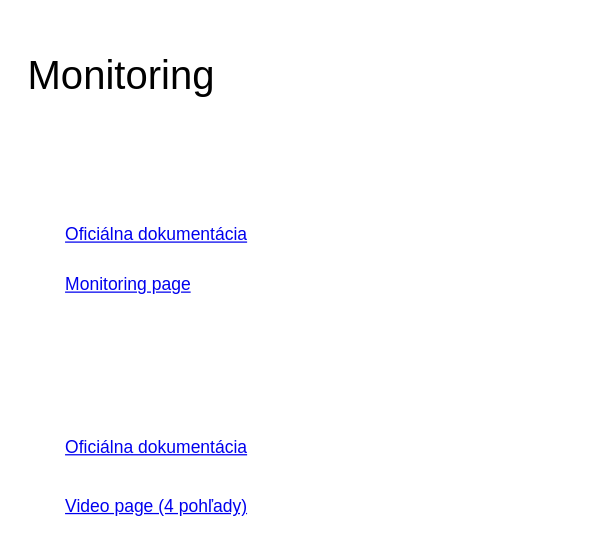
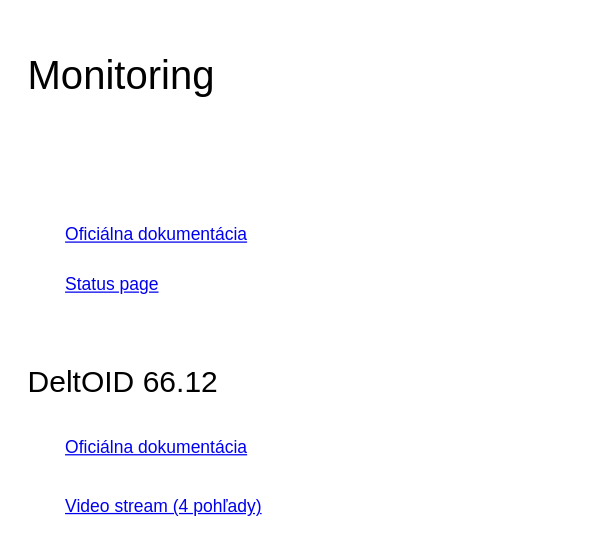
(132, 284) -> (117, 284)
none -> (194, 382)
(164, 506) -> (174, 506)
